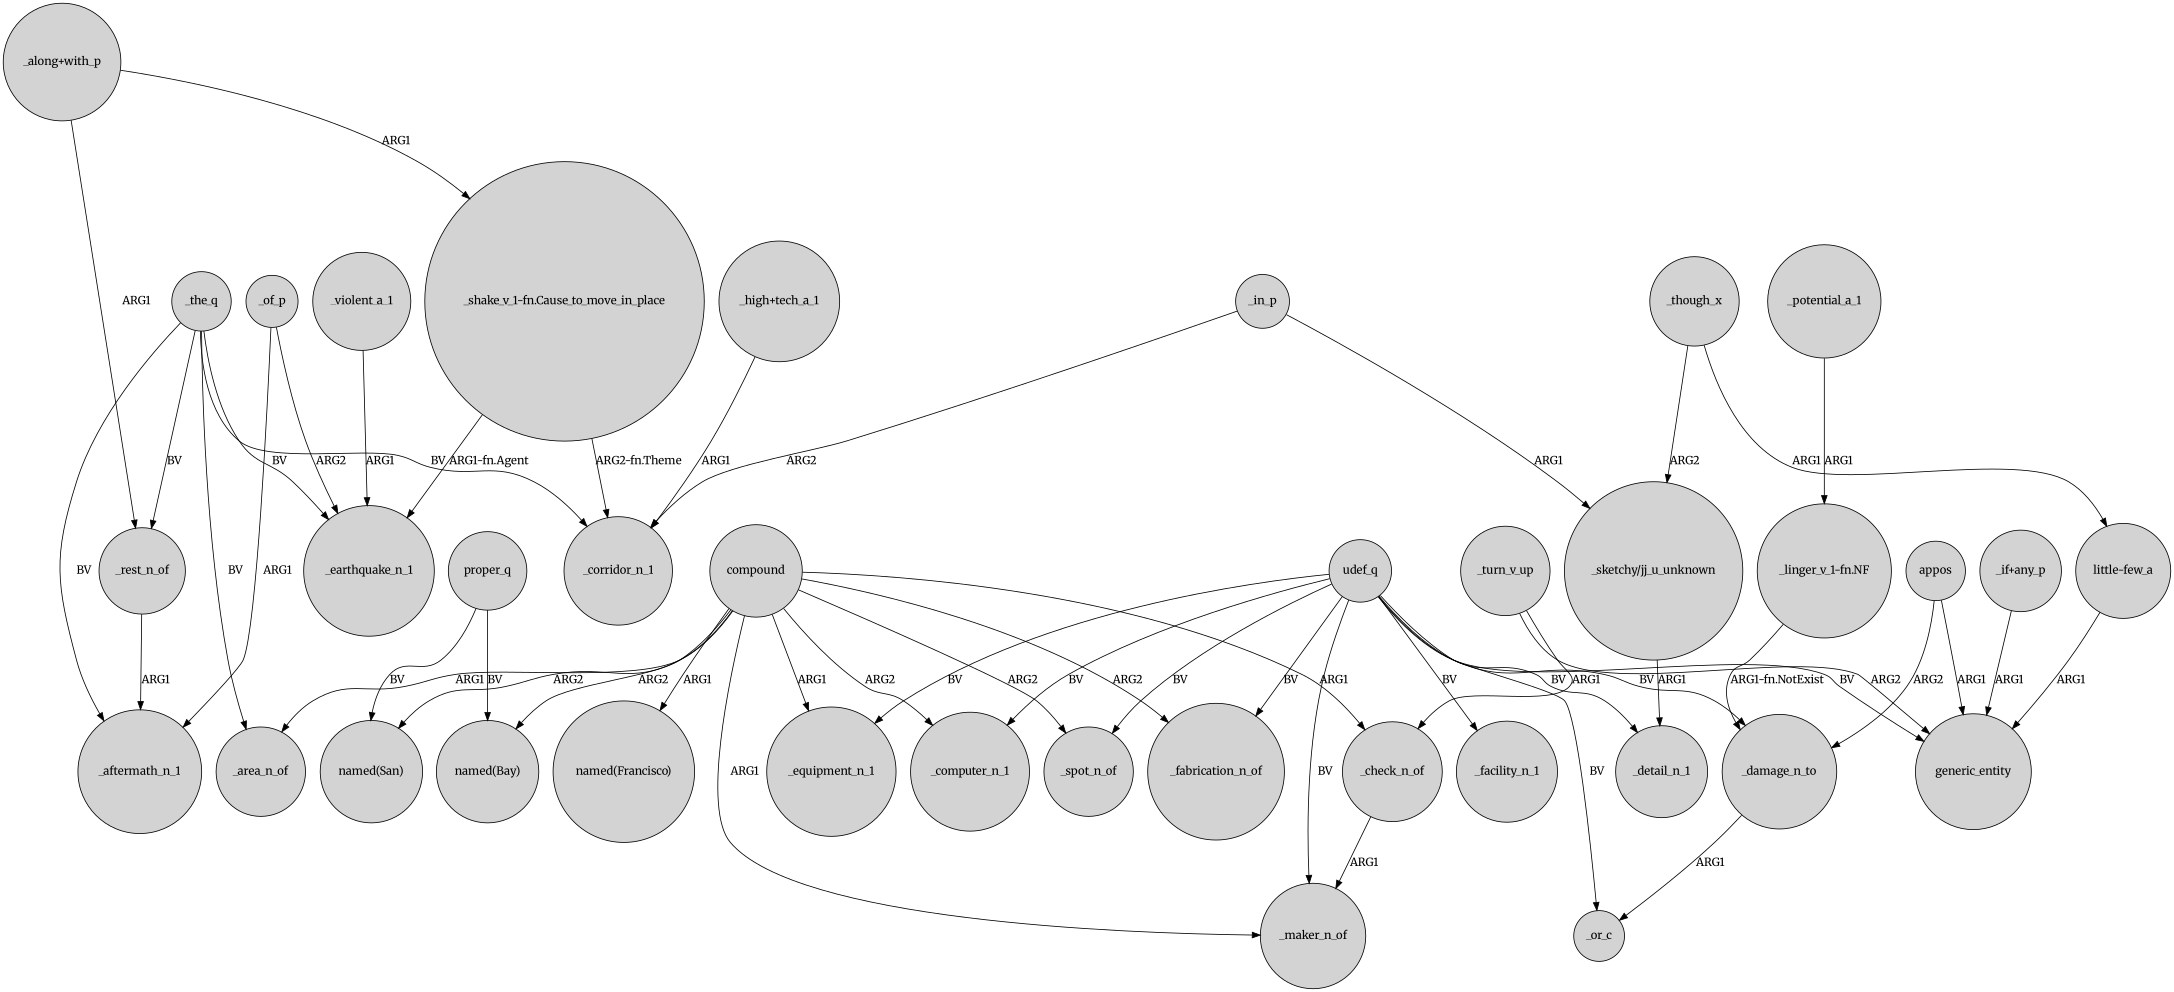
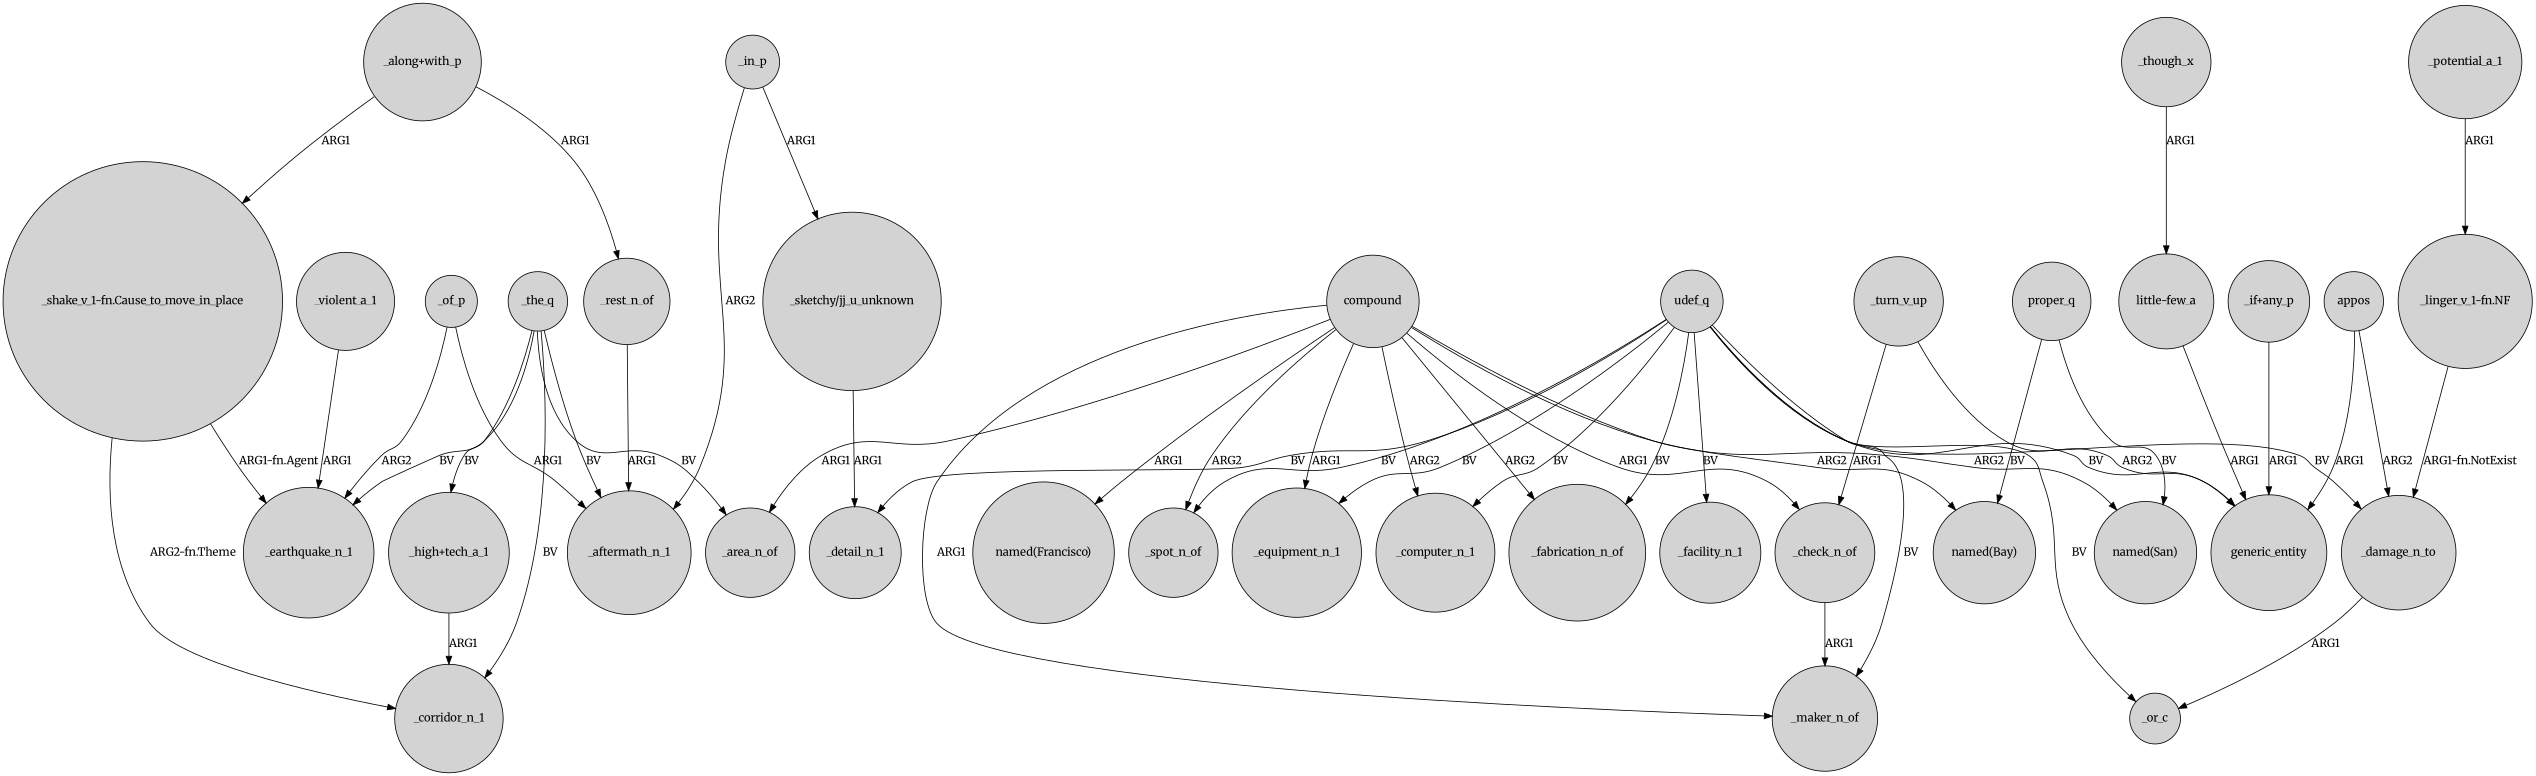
(1678, 410) -> none
(942, 411) -> (722, 299)
(174, 426) -> (502, 414)
